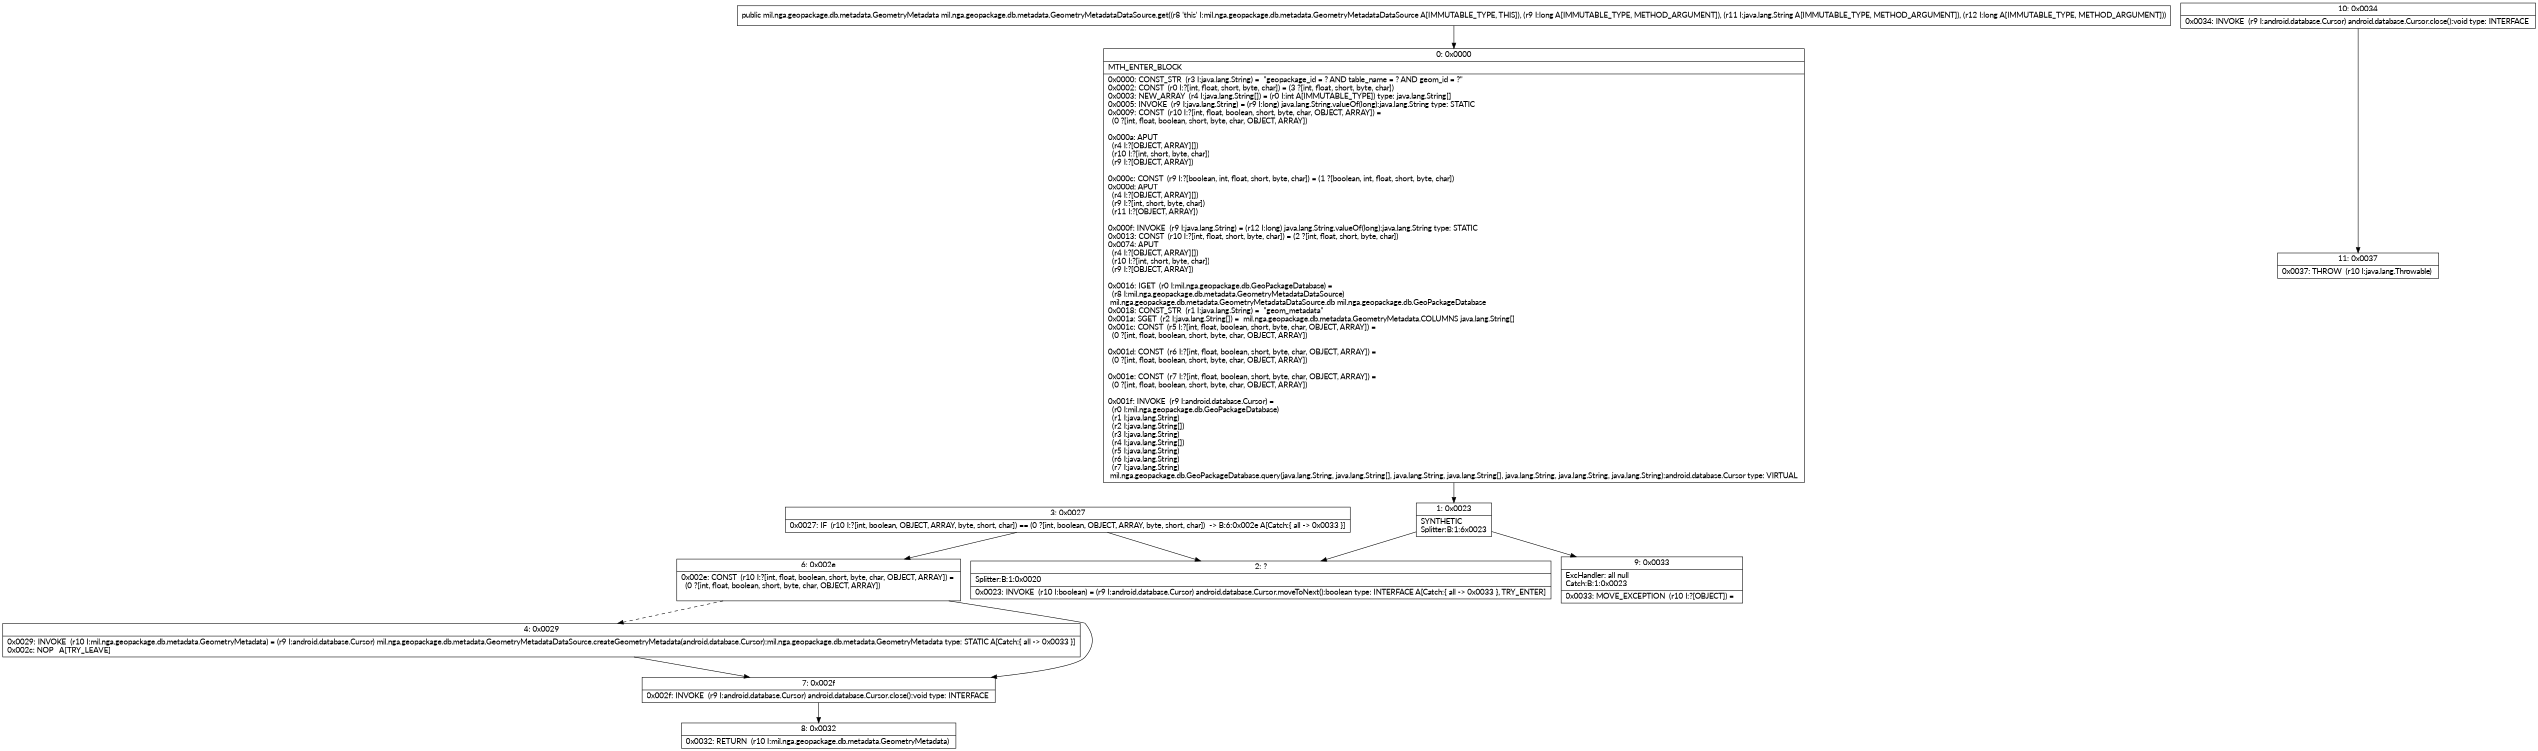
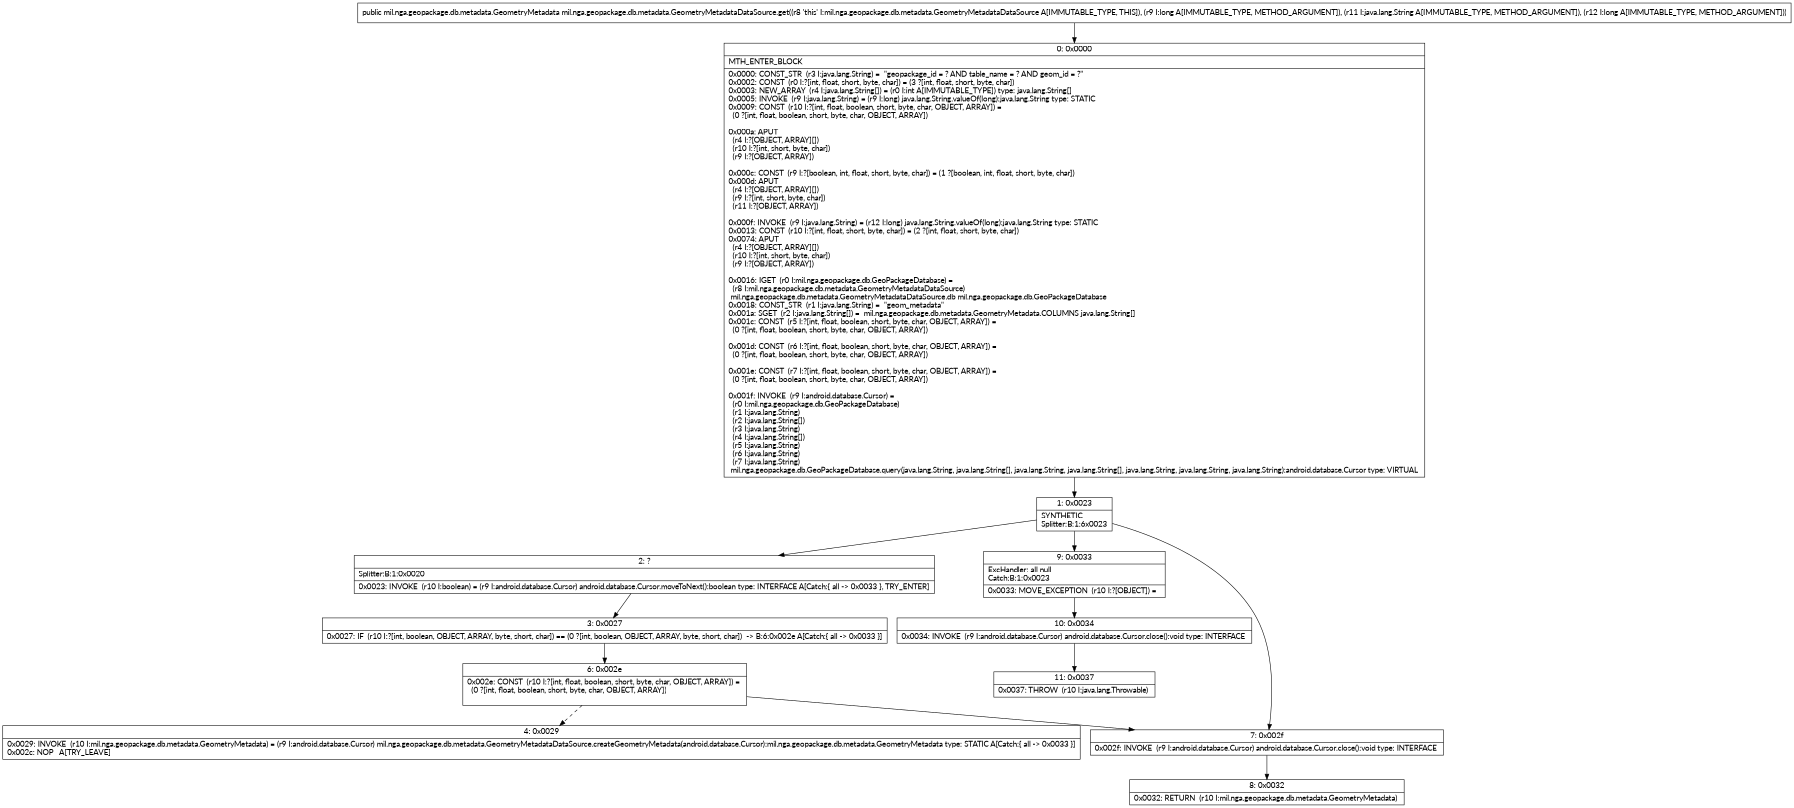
(1151, 546) -> (624, 603)
none -> (1074, 605)
(689, 667) -> (1236, 591)
